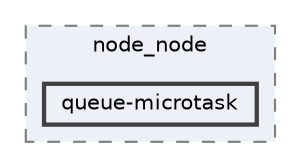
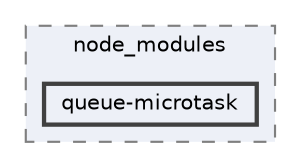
(150, 46) -> (150, 46)
